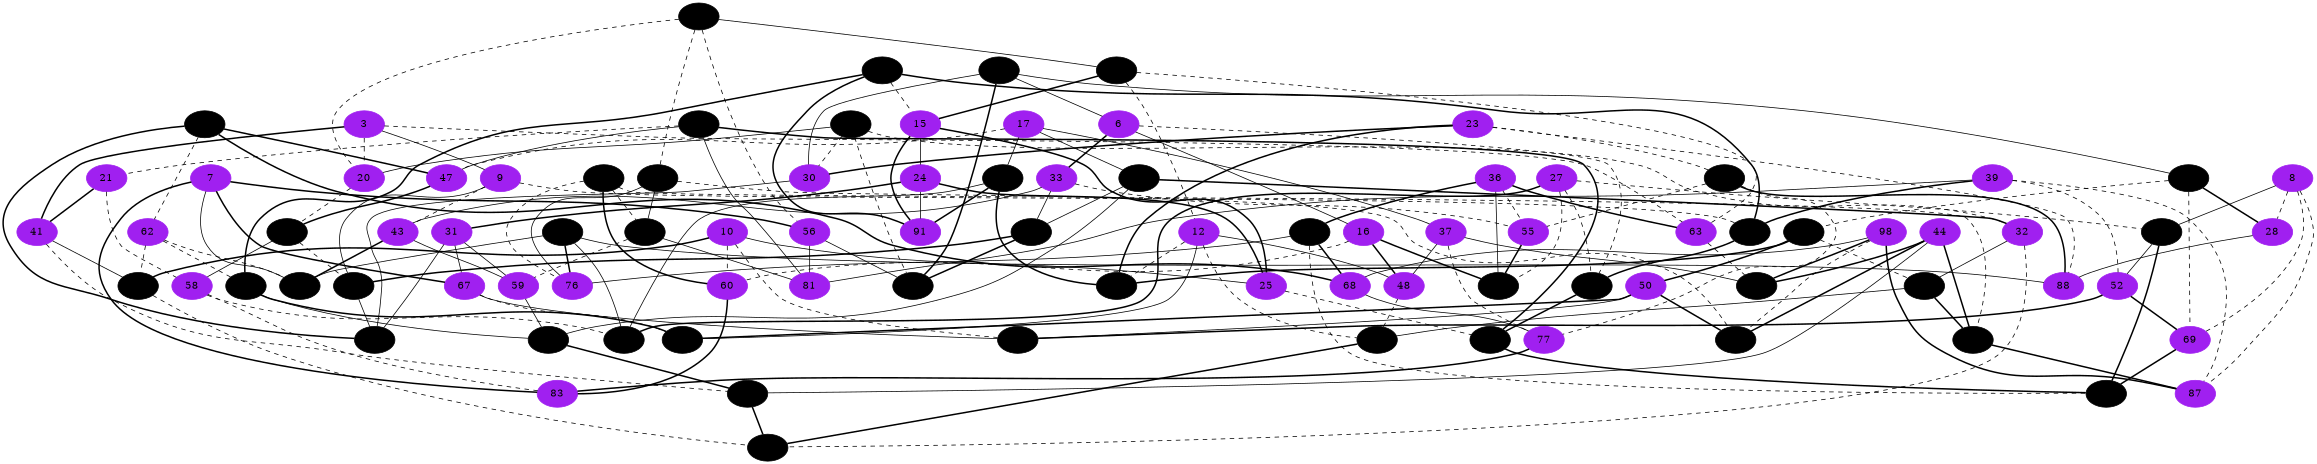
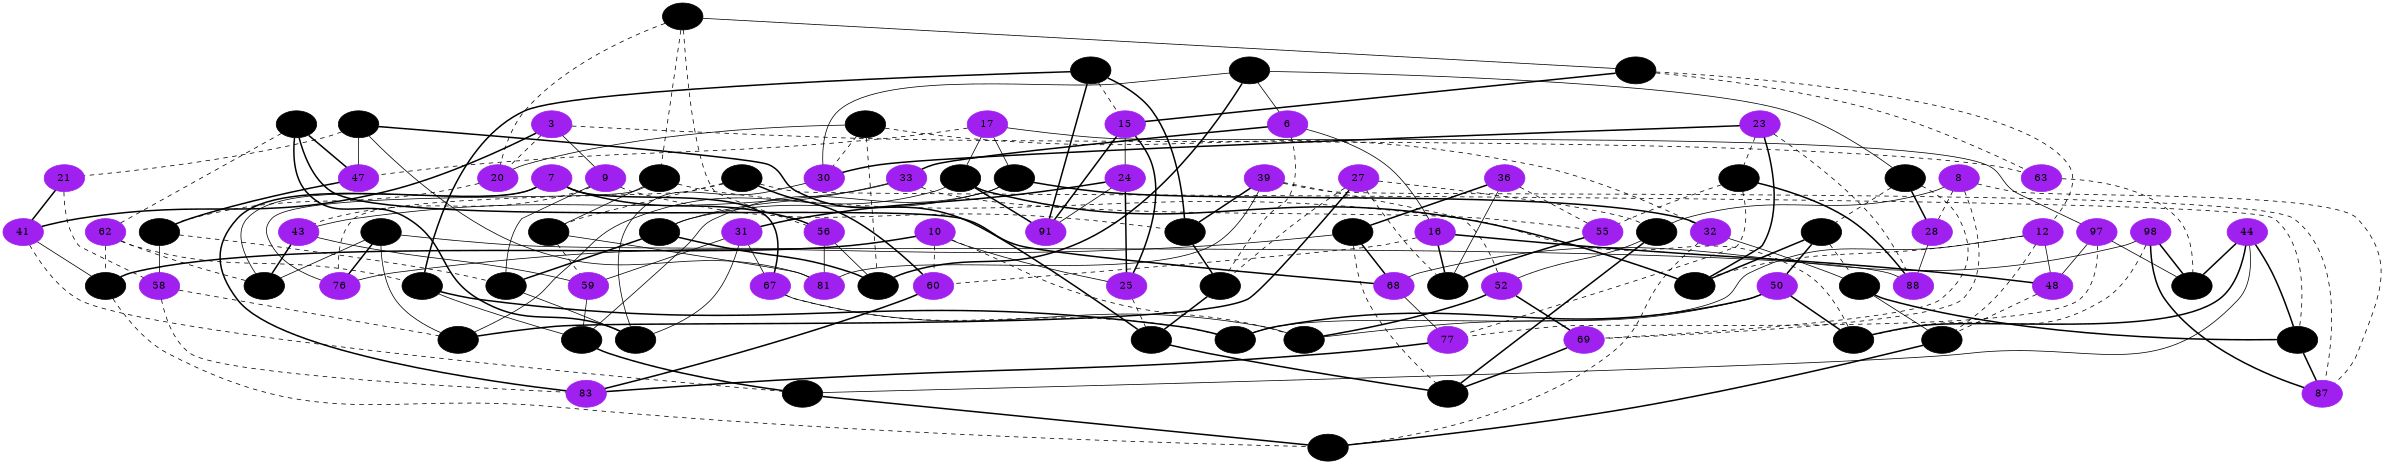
(1615, 214) -> none
(1446, 232) -> (2097, 232)
